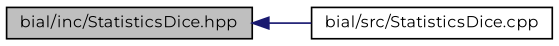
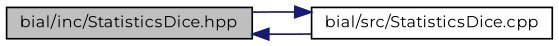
none -> (274, 12)
